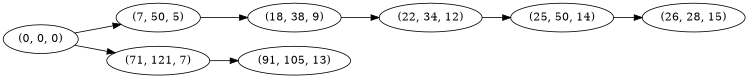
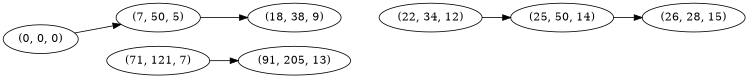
(356, 18) -> none
(91, 48) -> none
(294, 61) -> (294, 61)
